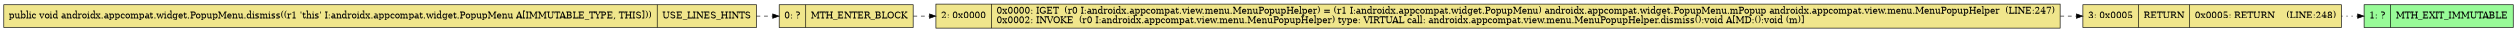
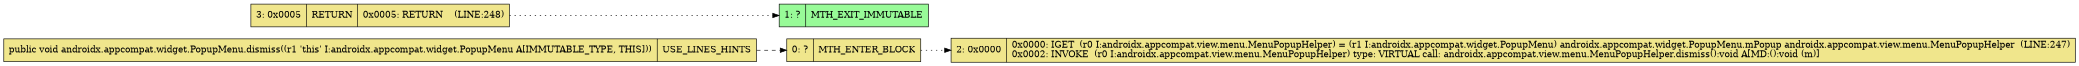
(921, 16) -> (933, 50)
(2068, 16) -> none
